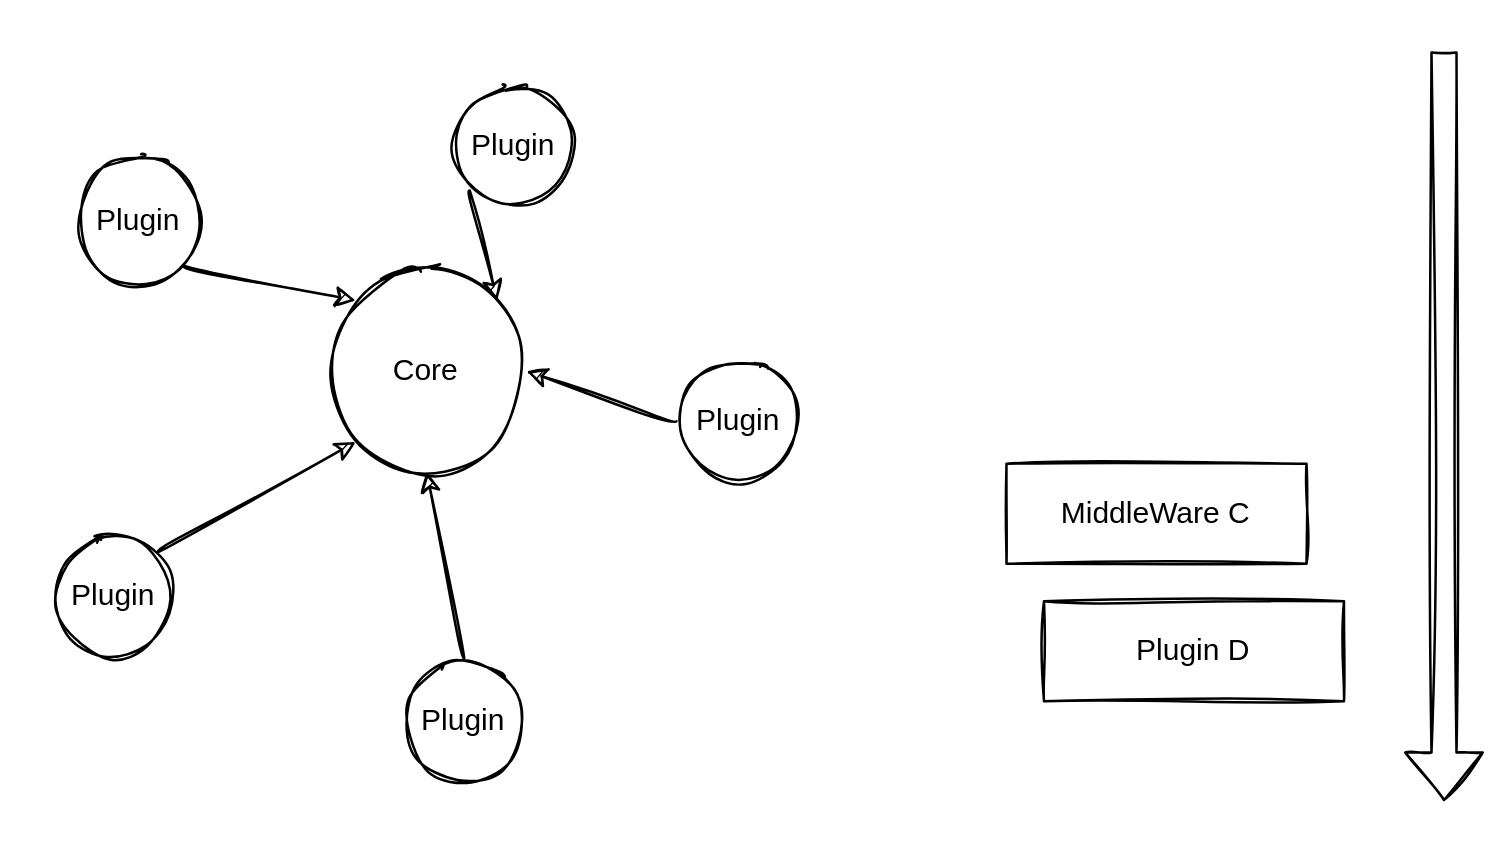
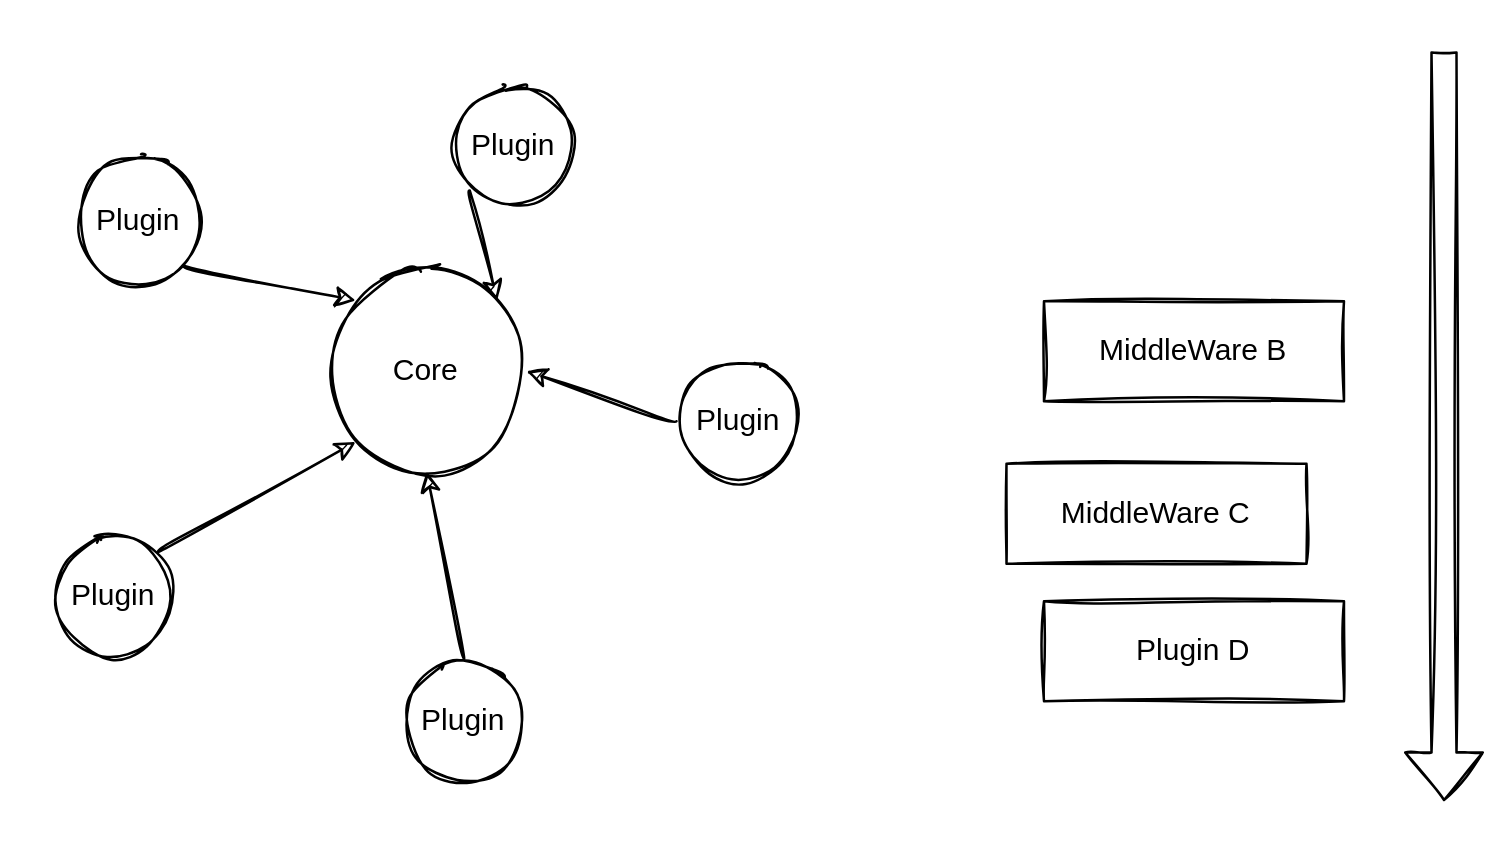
none -> (1194, 351)
